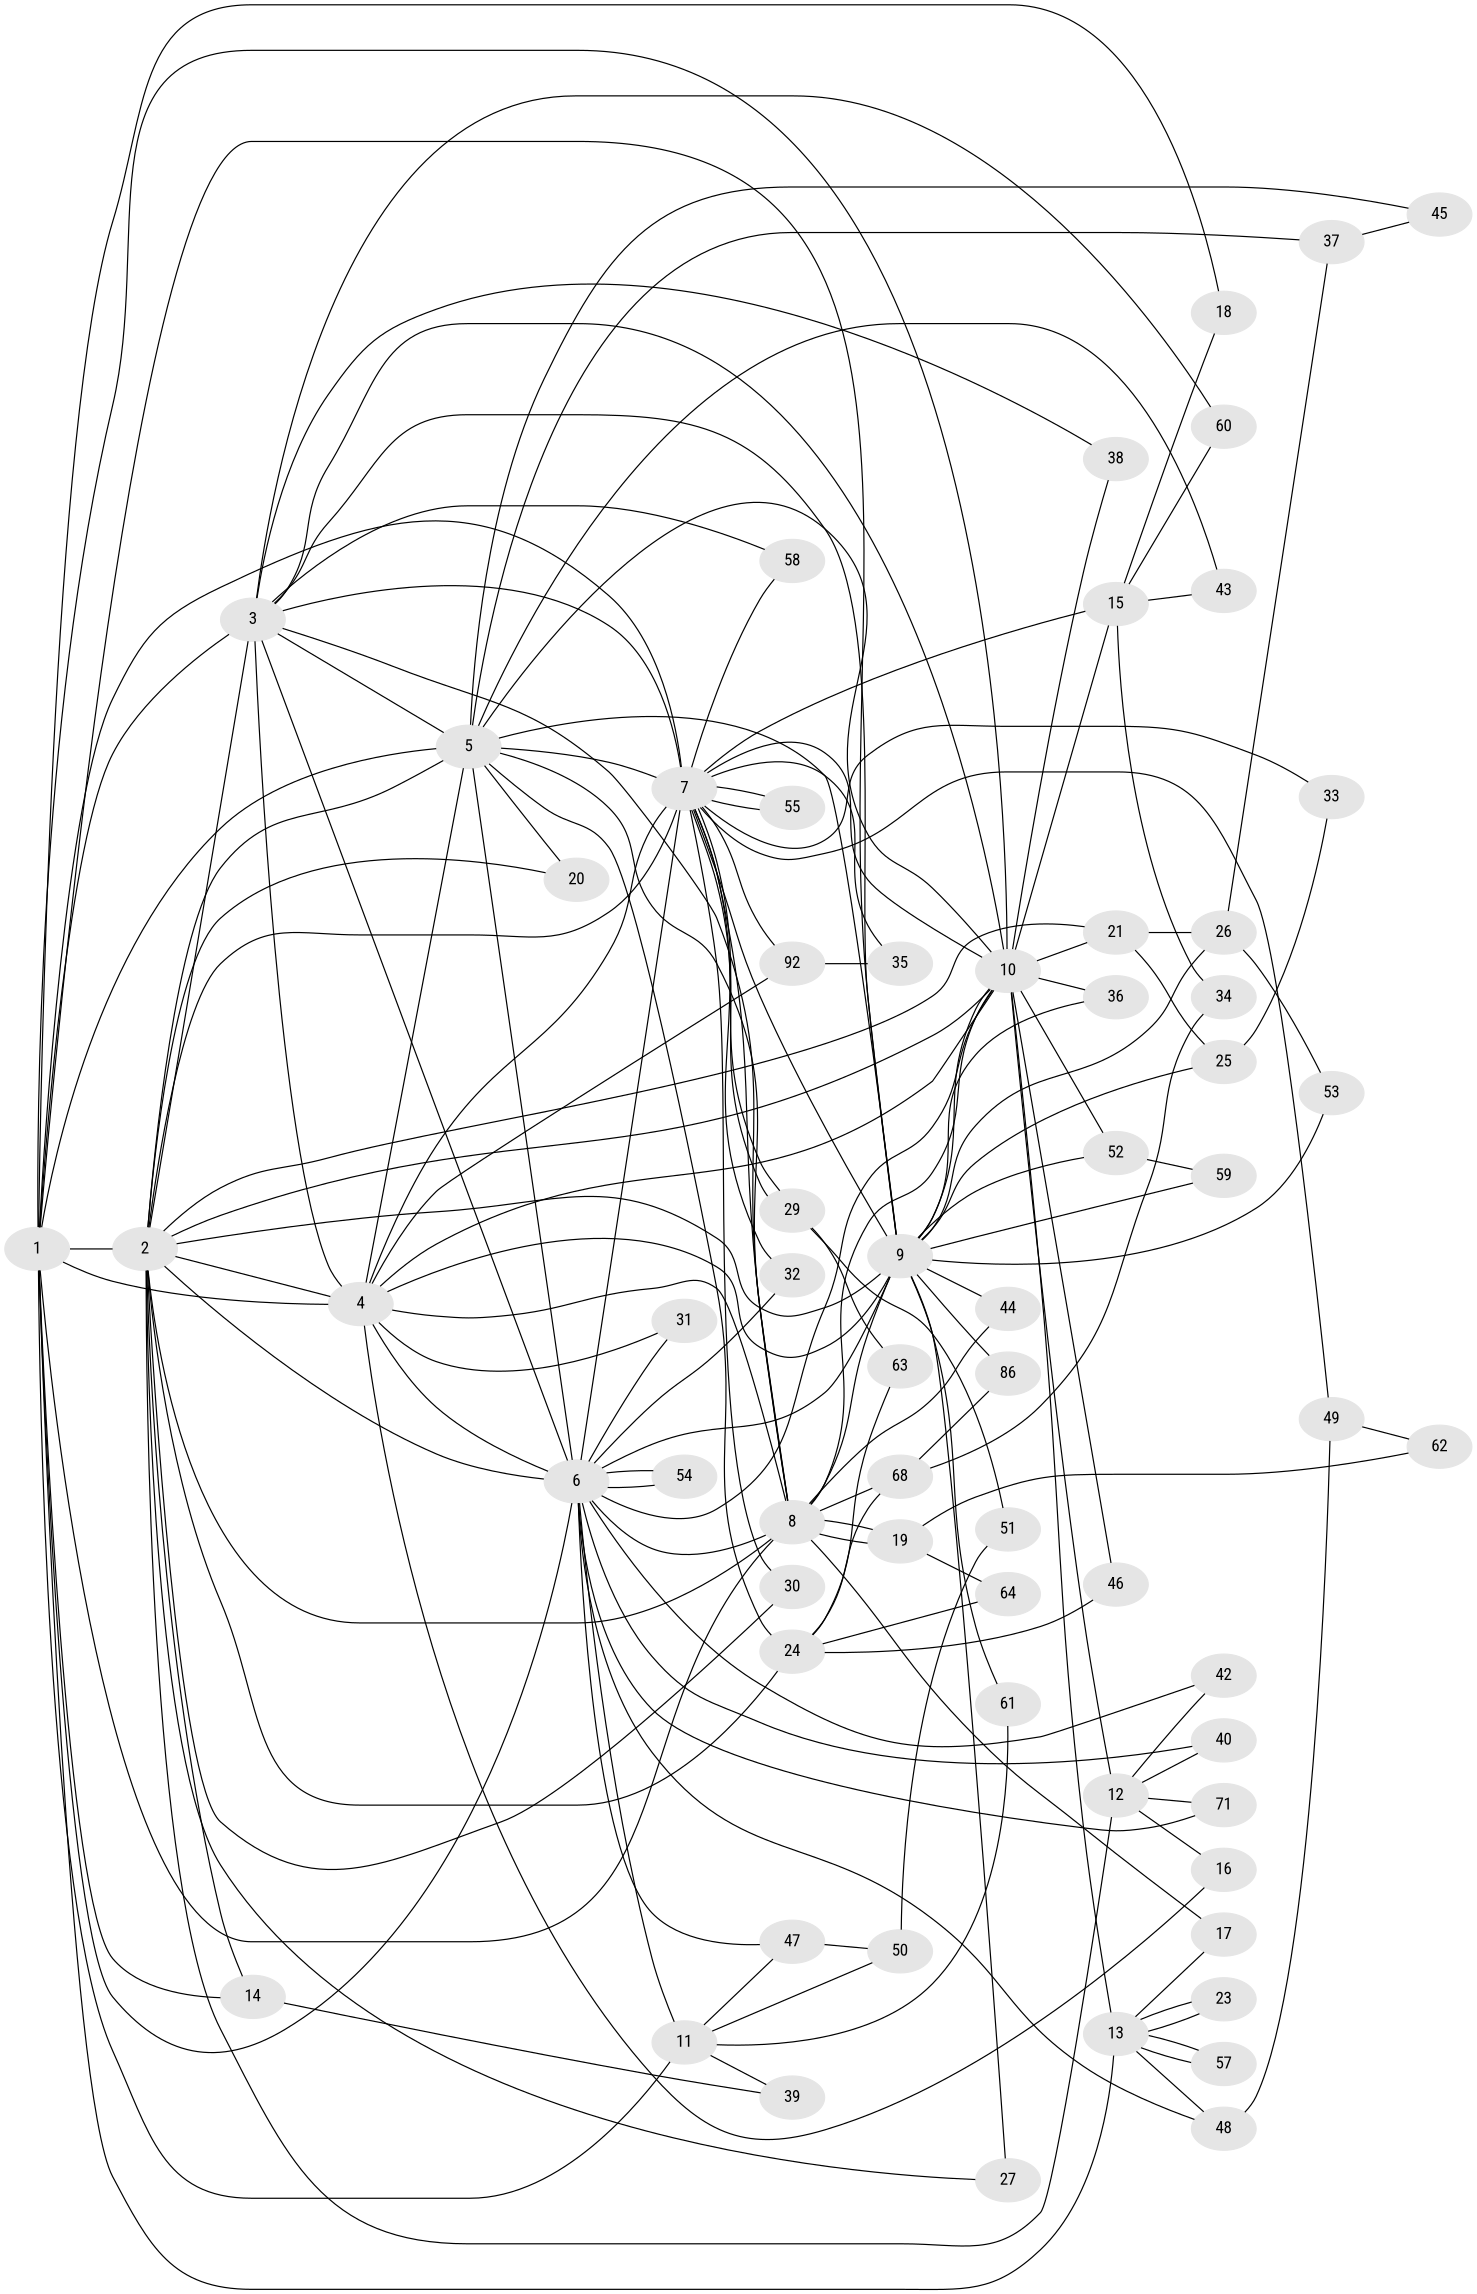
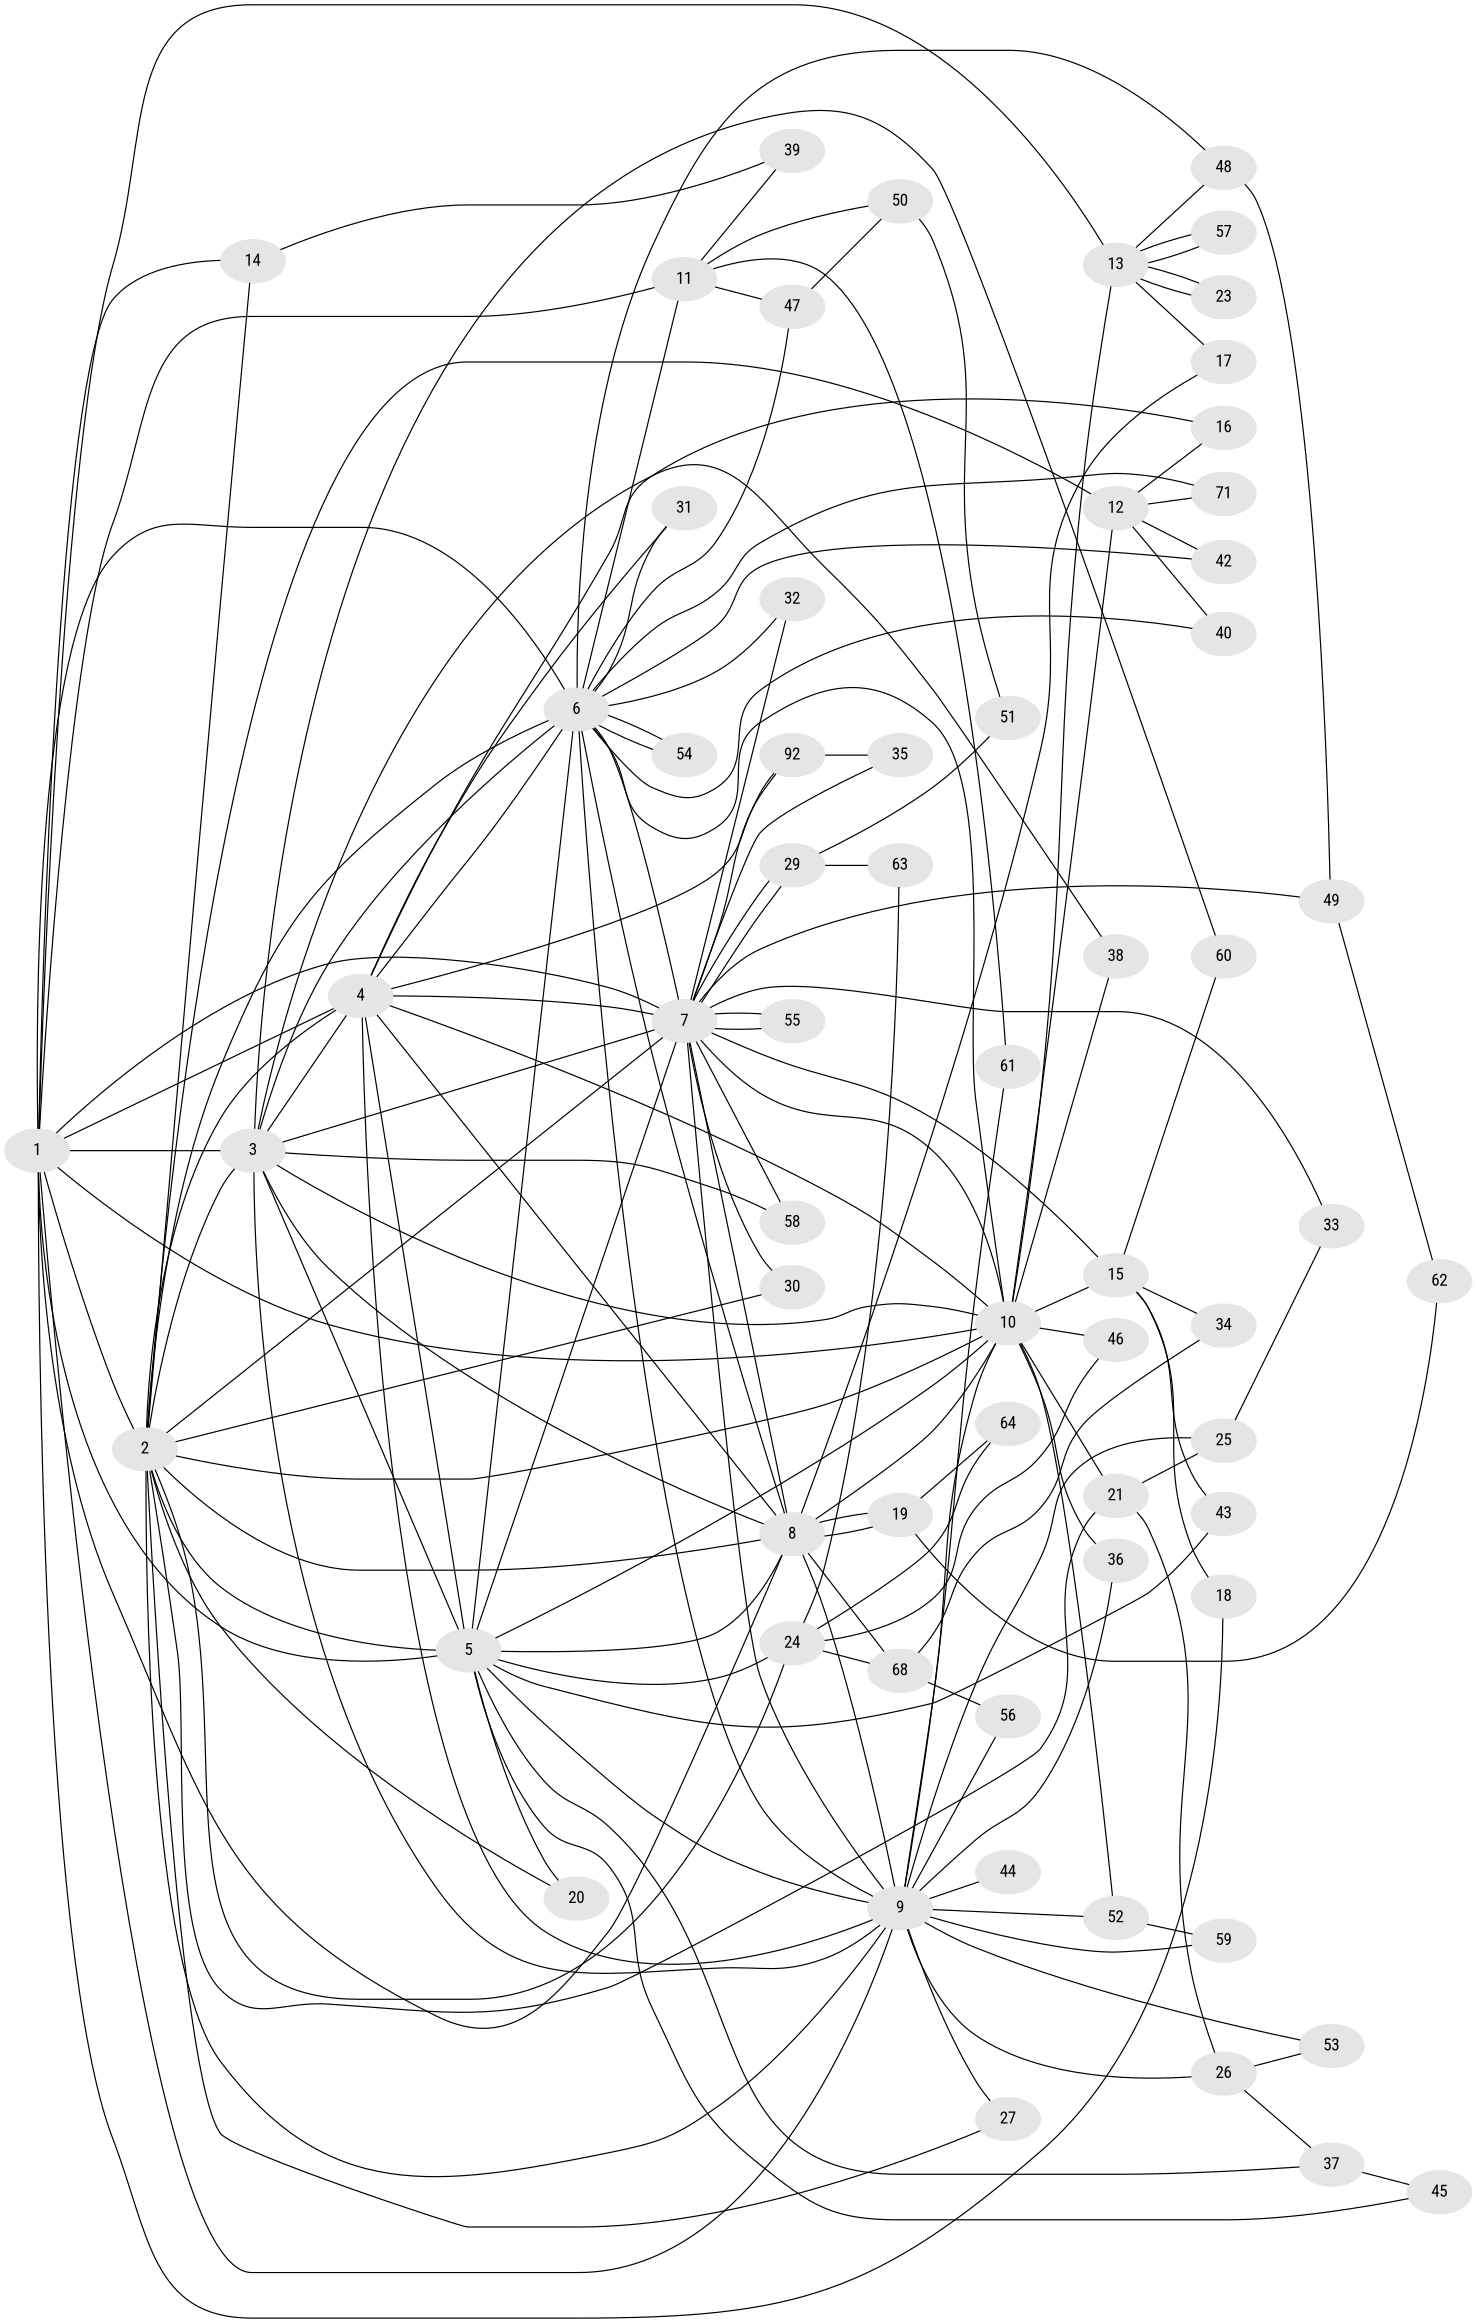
(1008, 1374) -> (1008, 1716)
(904, 1420) -> none
